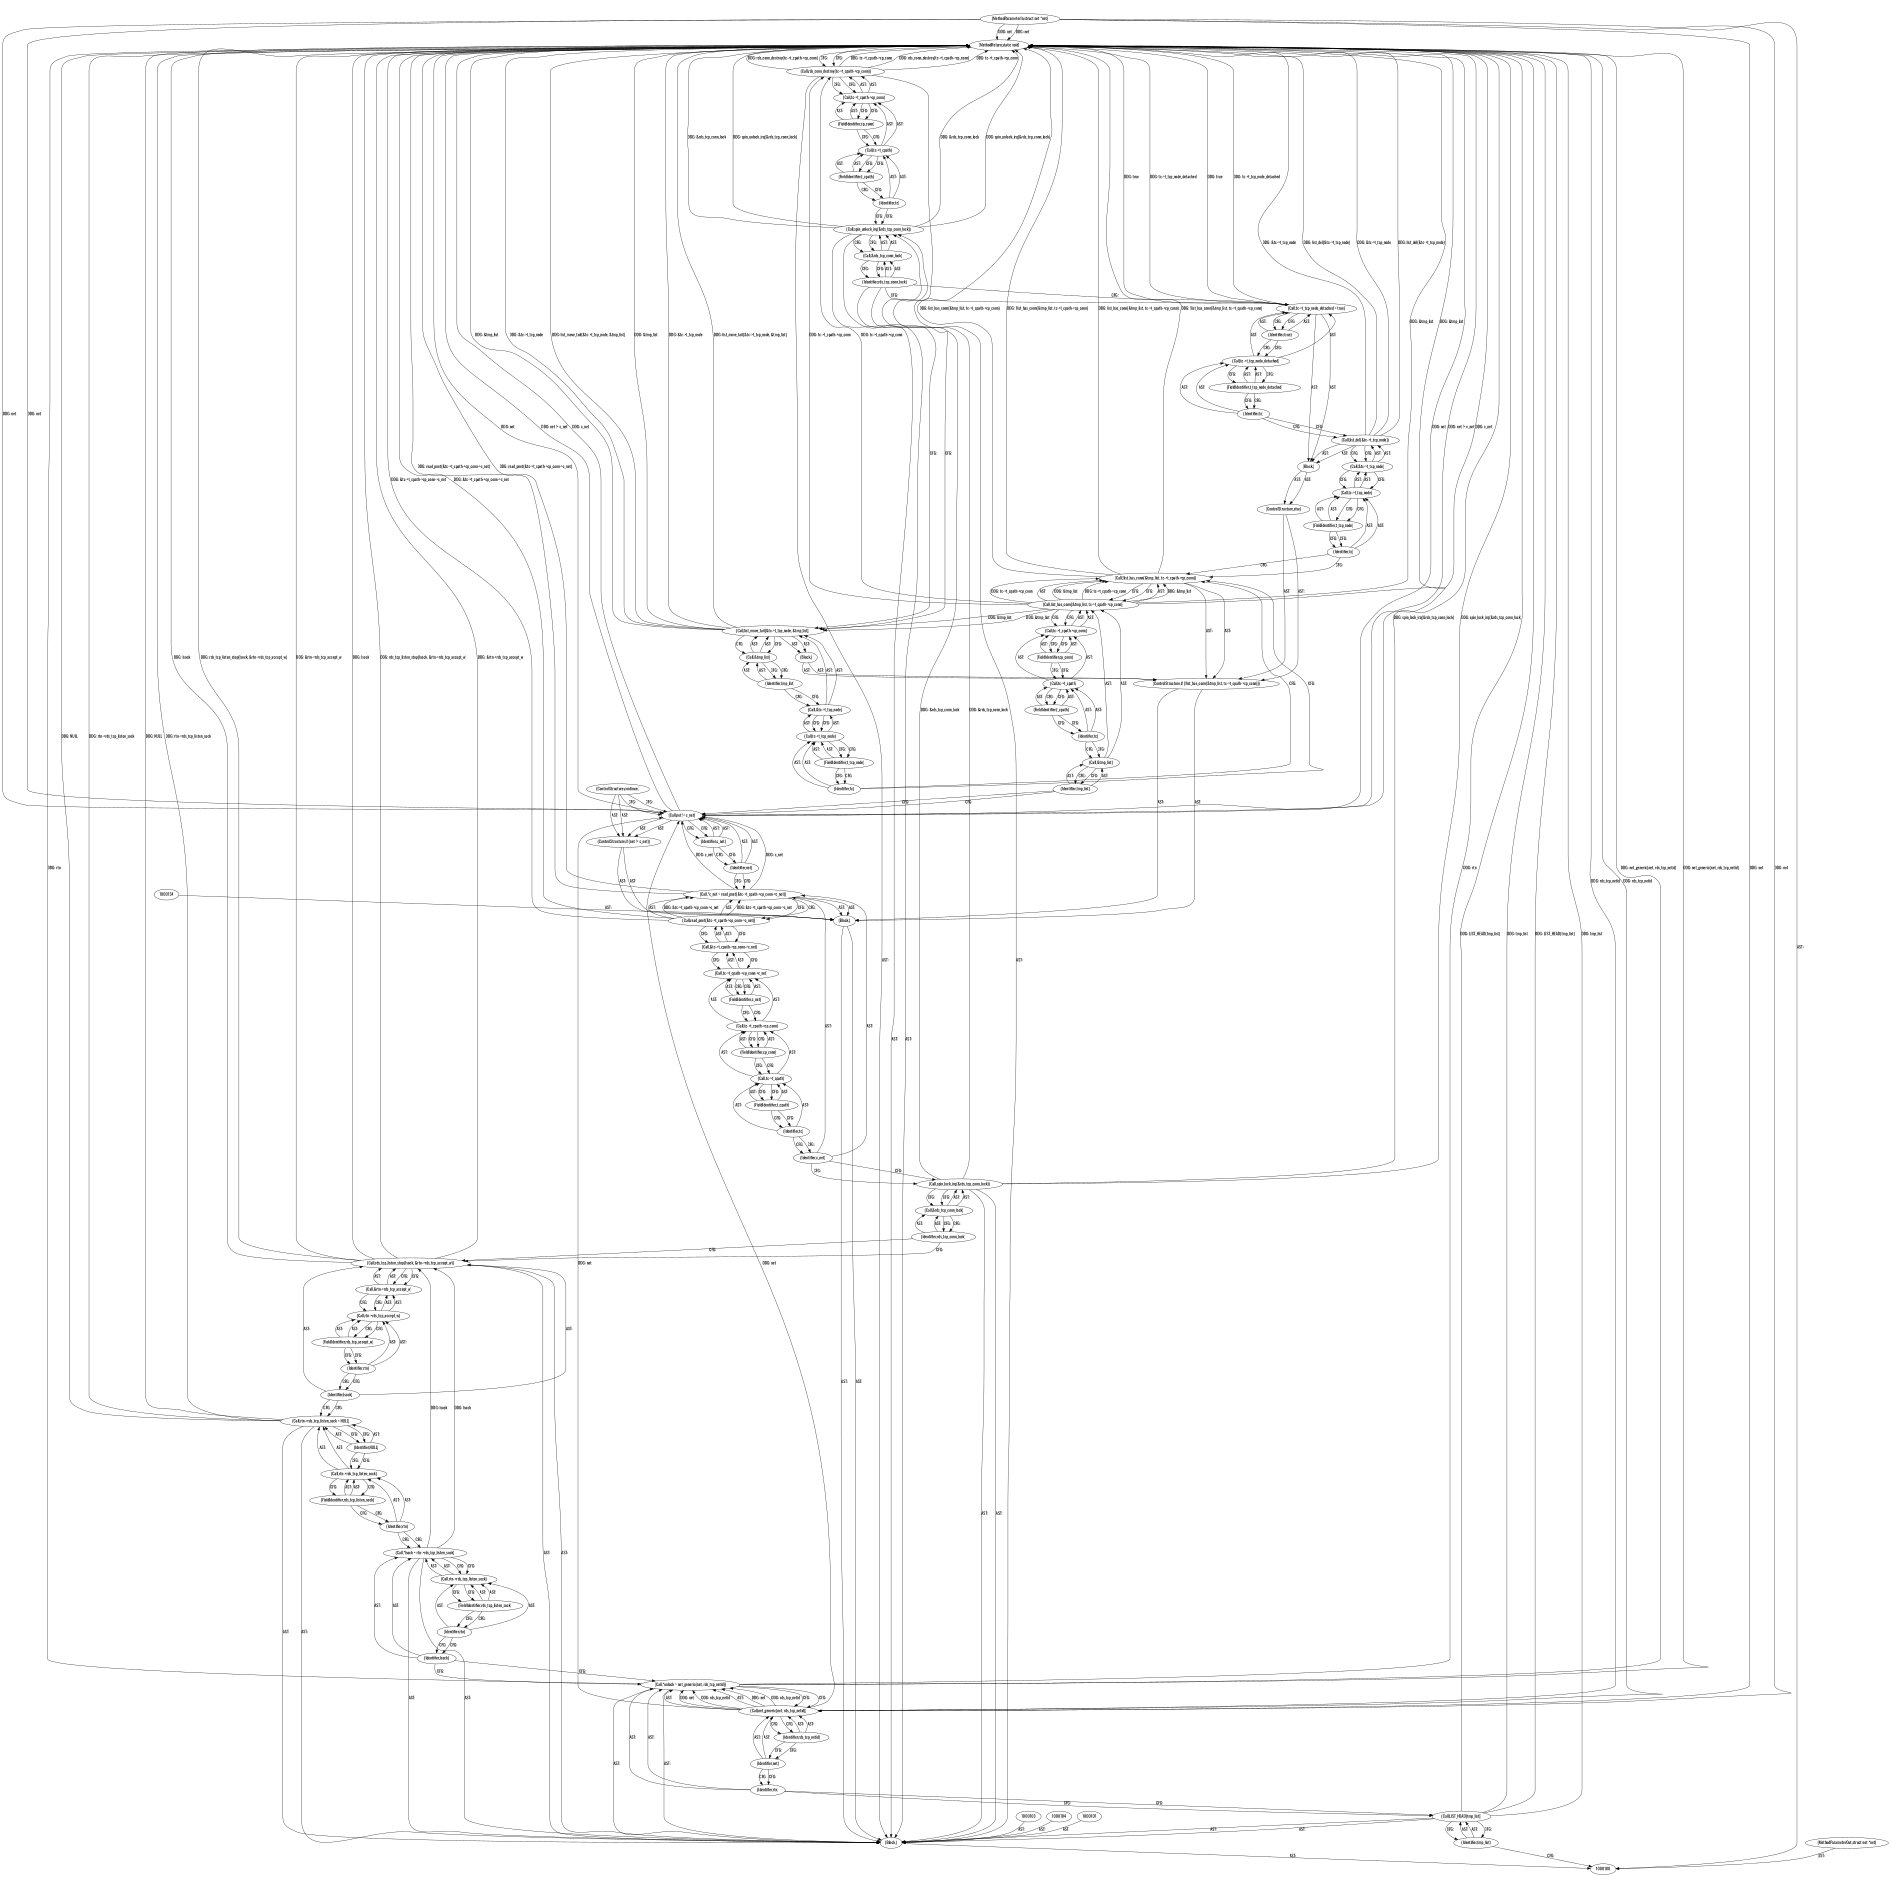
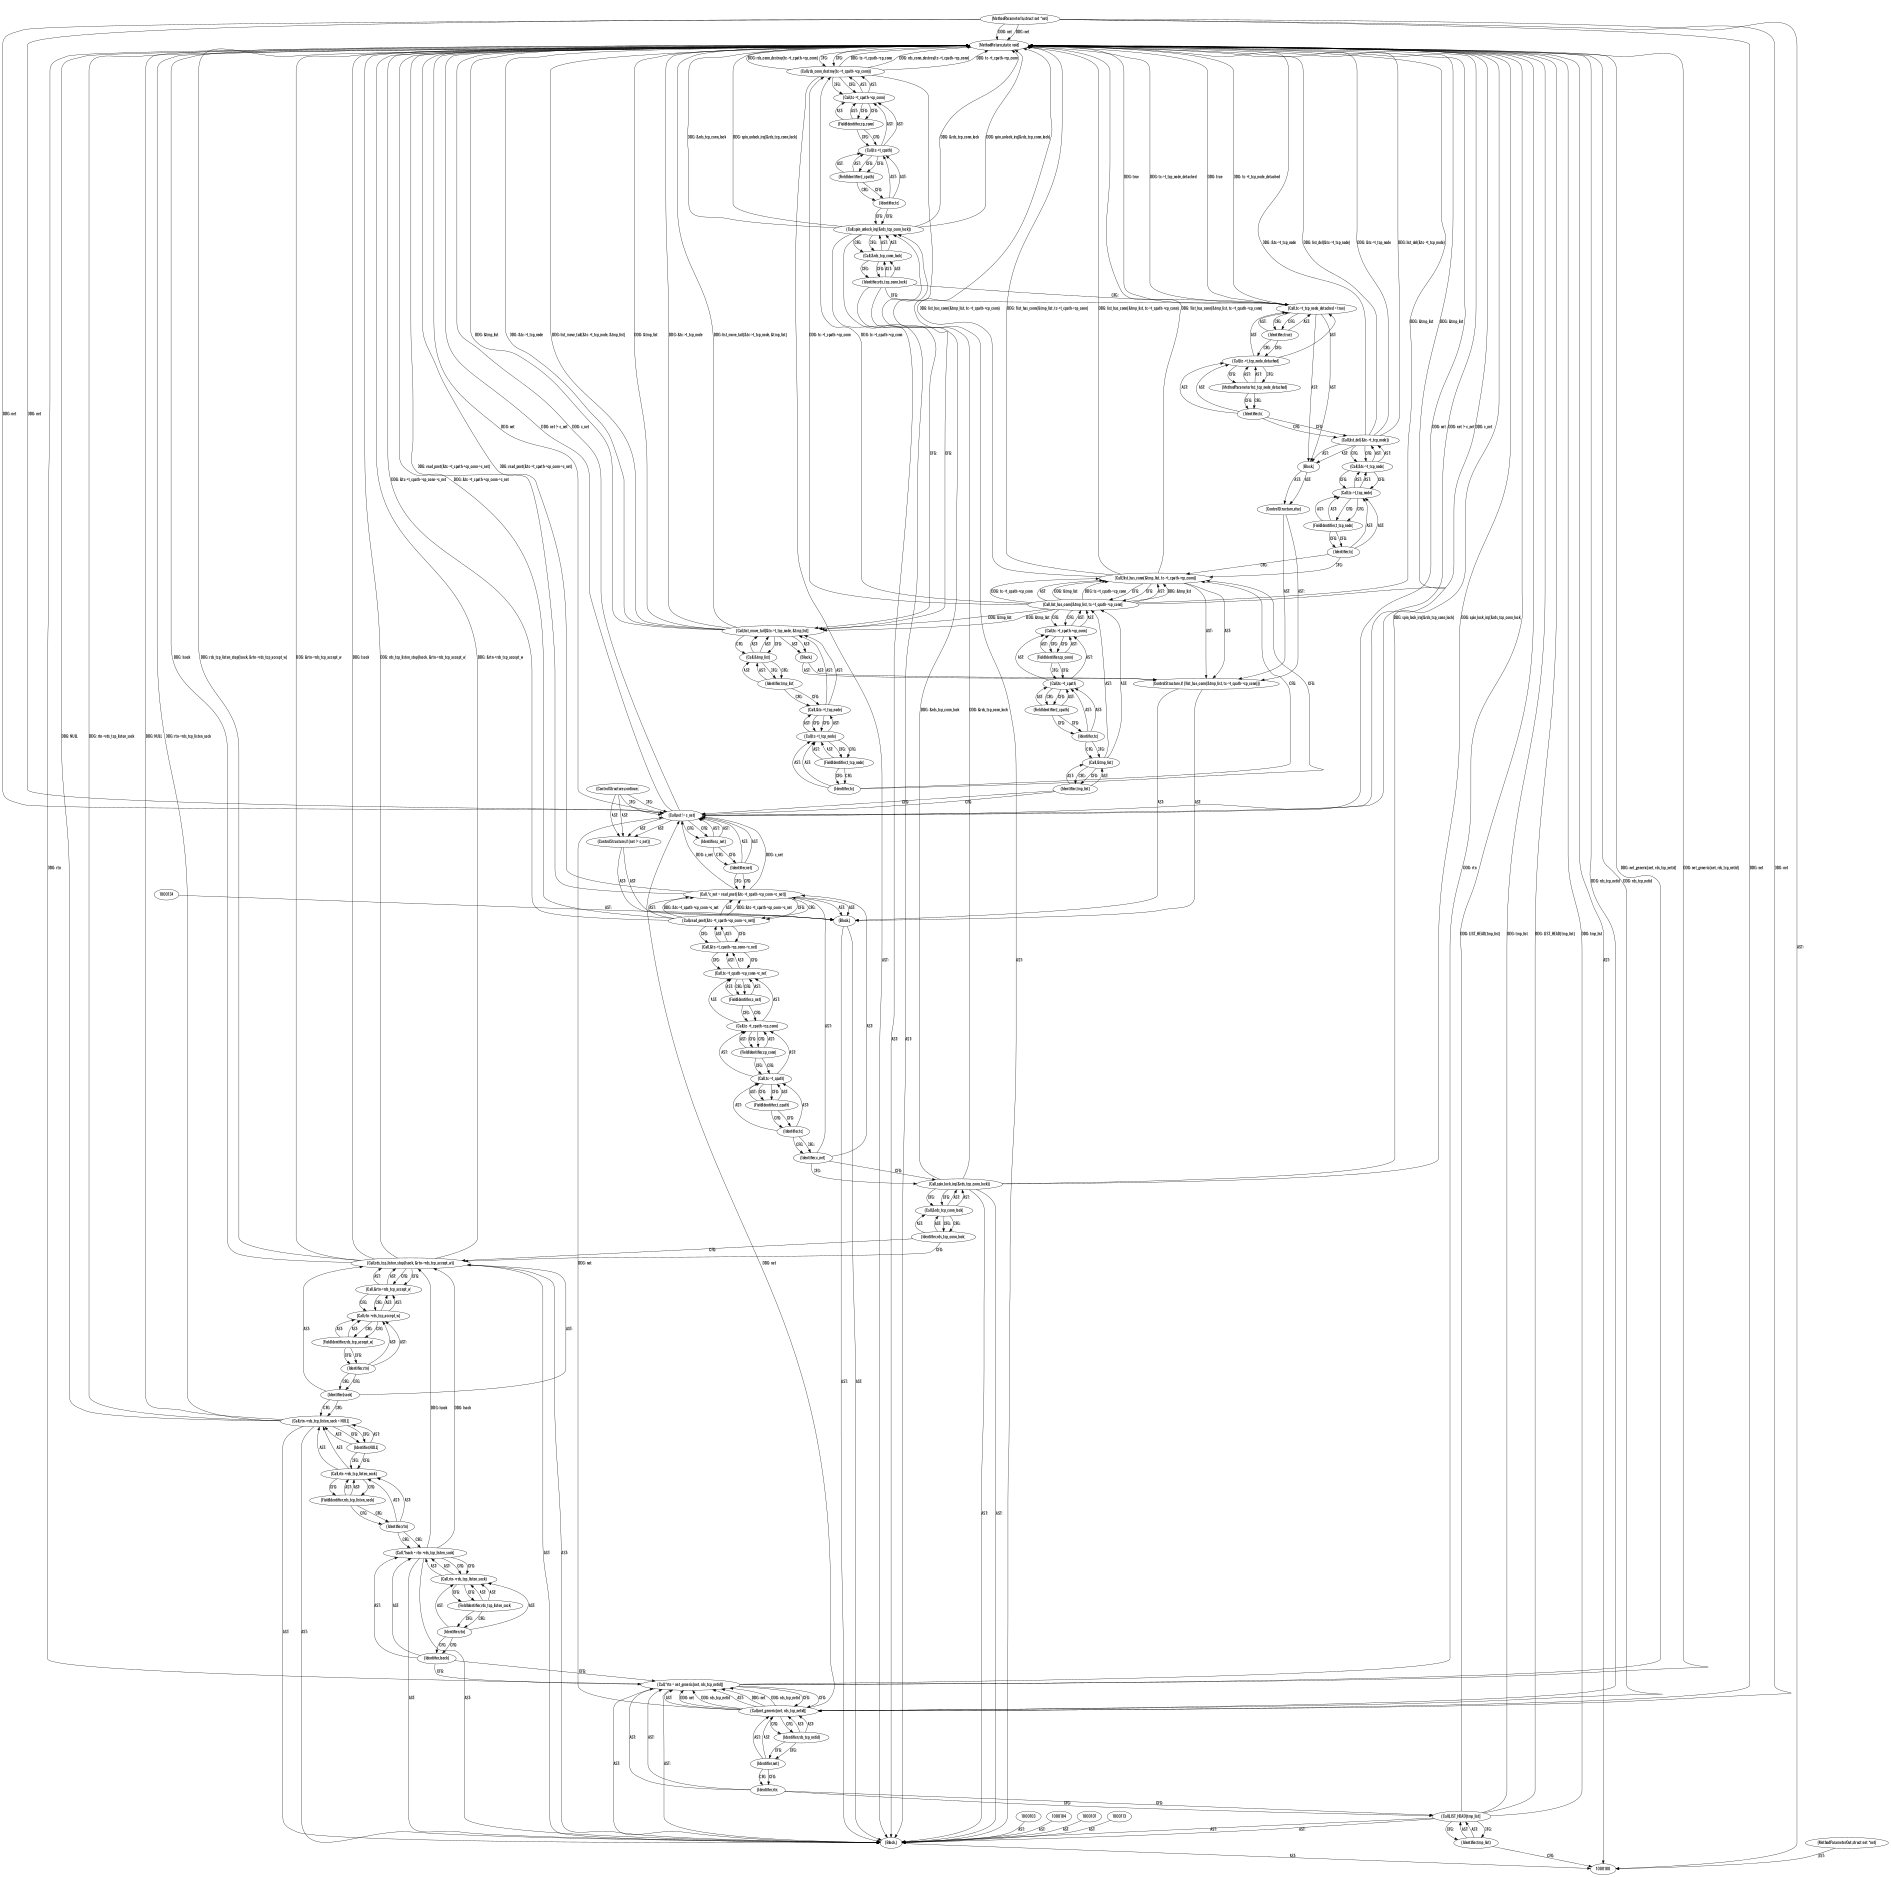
(1255, 388) -> (1255, 388)
none -> (1580, 689)
(690, 1685) -> (690, 1685)
none -> (1119, 1817)
